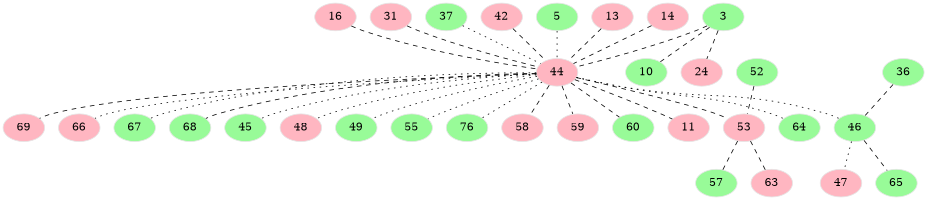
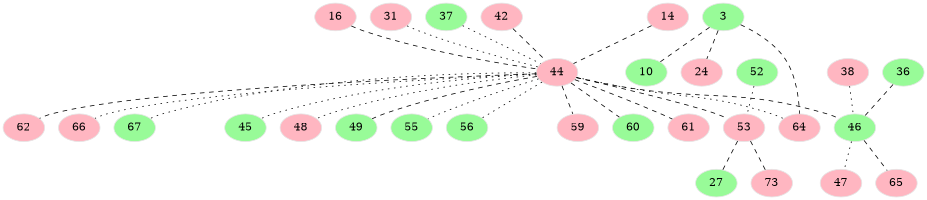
(557, 17) -> none
(612, 17) -> none
(472, 49) -> (472, 49)
(642, 49) -> (785, 59)
none -> (848, 72)
(454, 94) -> (454, 94)
(752, 94) -> (752, 94)
(722, 96) -> (722, 96)
(24, 128) -> (24, 128)
(190, 128) -> none
(467, 128) -> (467, 128)
(522, 128) -> none
(689, 128) -> (689, 128)
(799, 128) -> (799, 128)
(716, 183) -> (716, 183)
(772, 183) -> (772, 183)
(896, 183) -> (896, 183)
